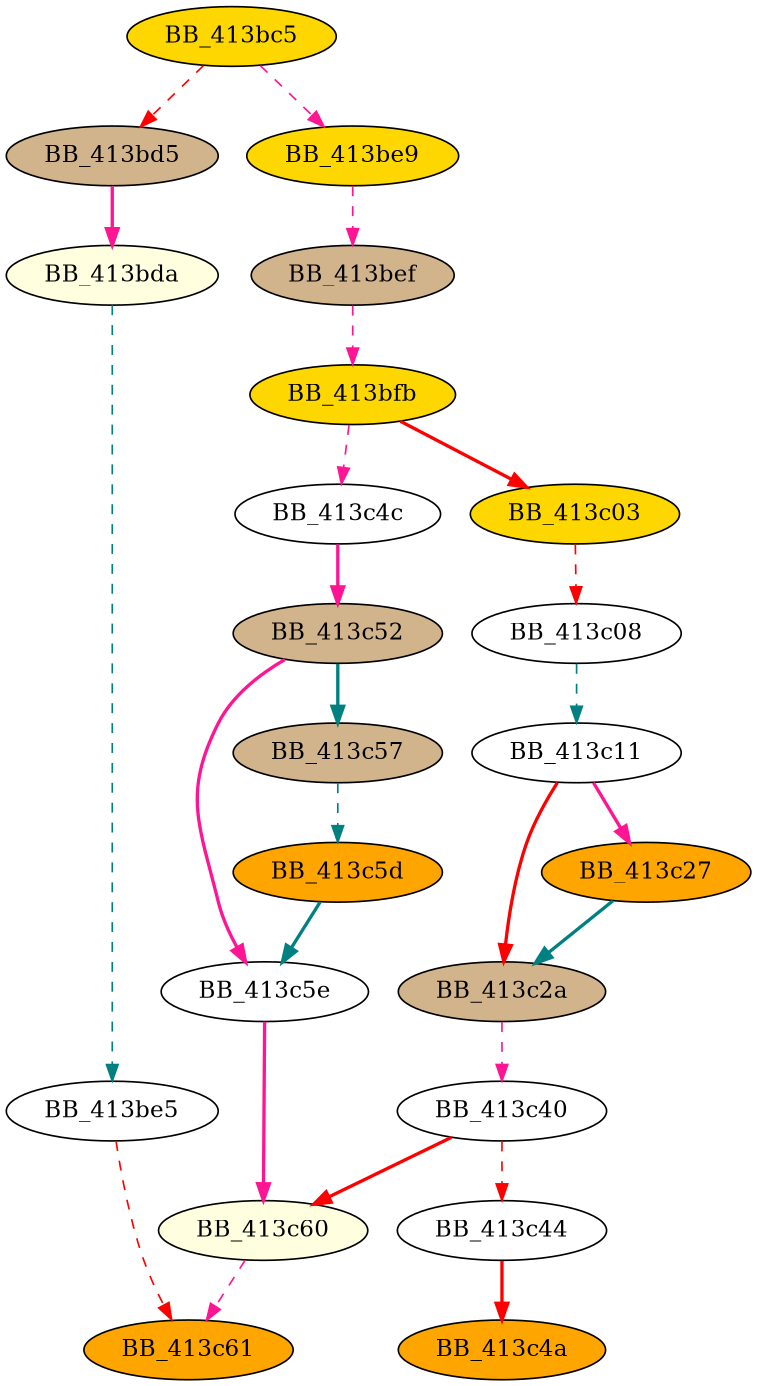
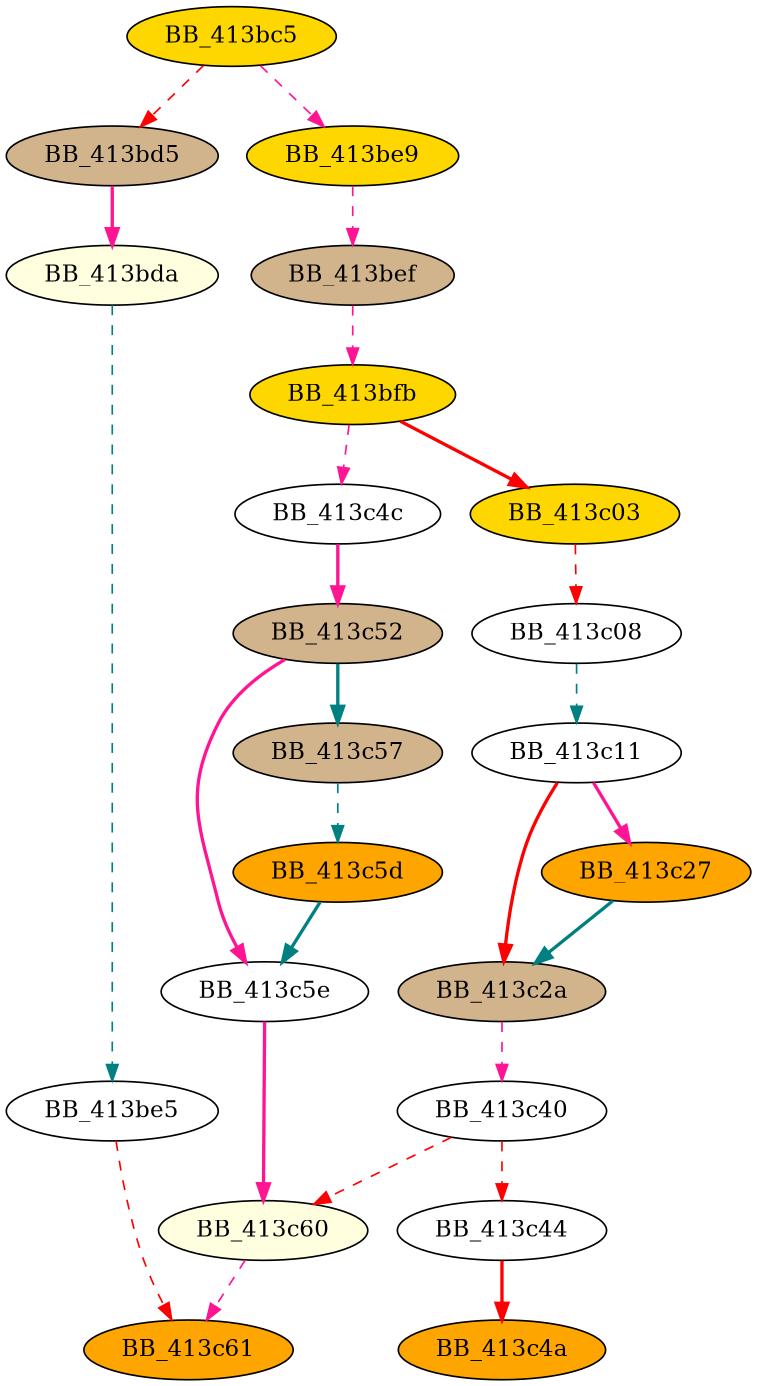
(390, 1167) -> (390, 1167)
